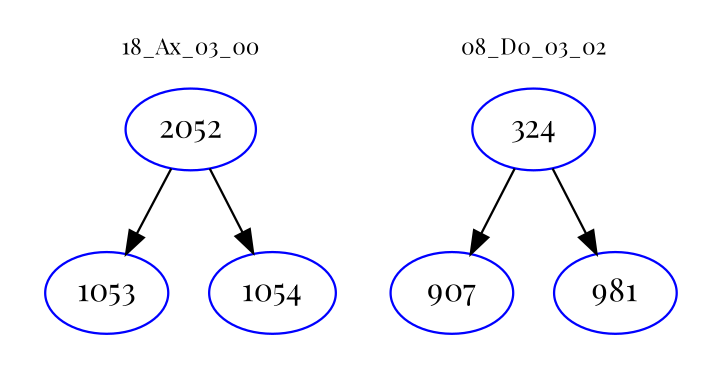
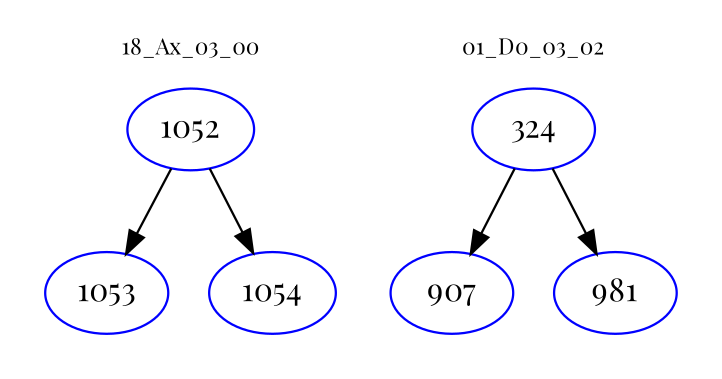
(534, 49) -> (534, 49)
(191, 129) -> (191, 129)
